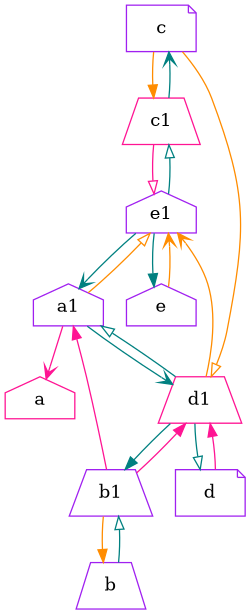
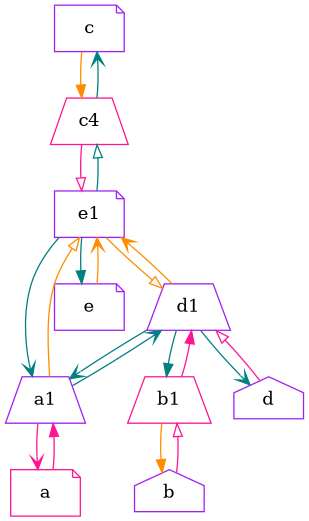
(161, 121) -> (89, 121)
(239, 203) -> (129, 259)
(161, 214) -> (89, 214)
(68, 307) -> (45, 400)
(161, 307) -> (89, 307)
(144, 354) -> (114, 350)
(40, 400) -> (45, 493)
(200, 400) -> (189, 307)
(93, 404) -> (54, 453)
(196, 440) -> (220, 354)
(215, 453) -> (243, 360)
(111, 493) -> (169, 400)
(210, 493) -> (269, 400)
(120, 546) -> (178, 455)
(111, 586) -> (169, 493)
